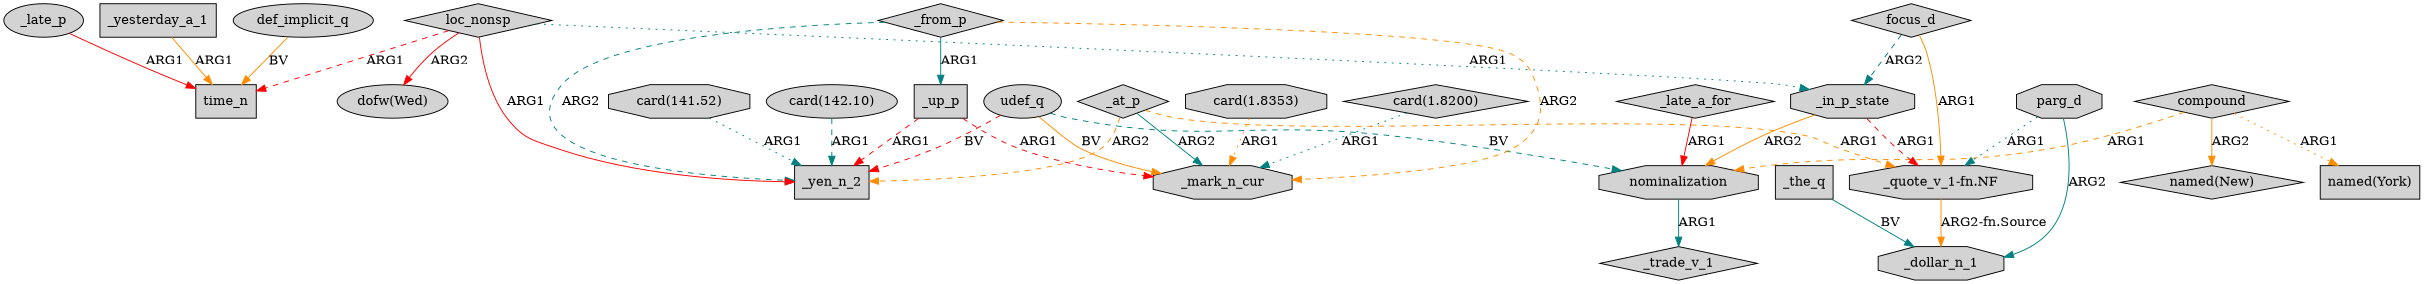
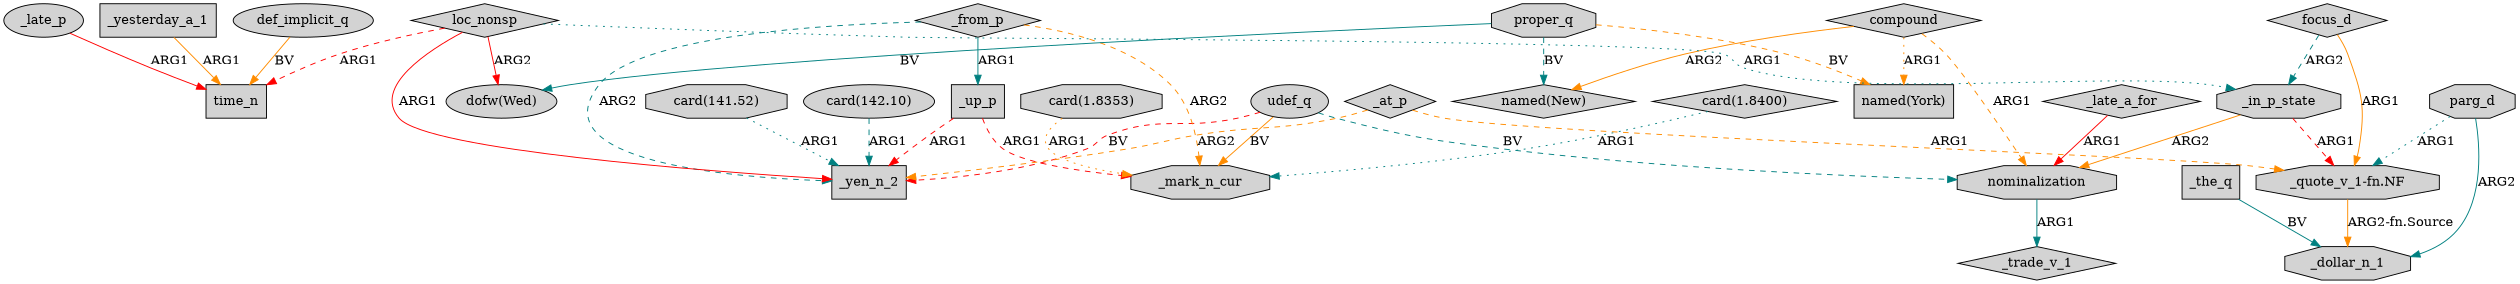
none -> (1544, 20)
(1436, 101) -> (1745, 101)
(1166, 136) -> none
